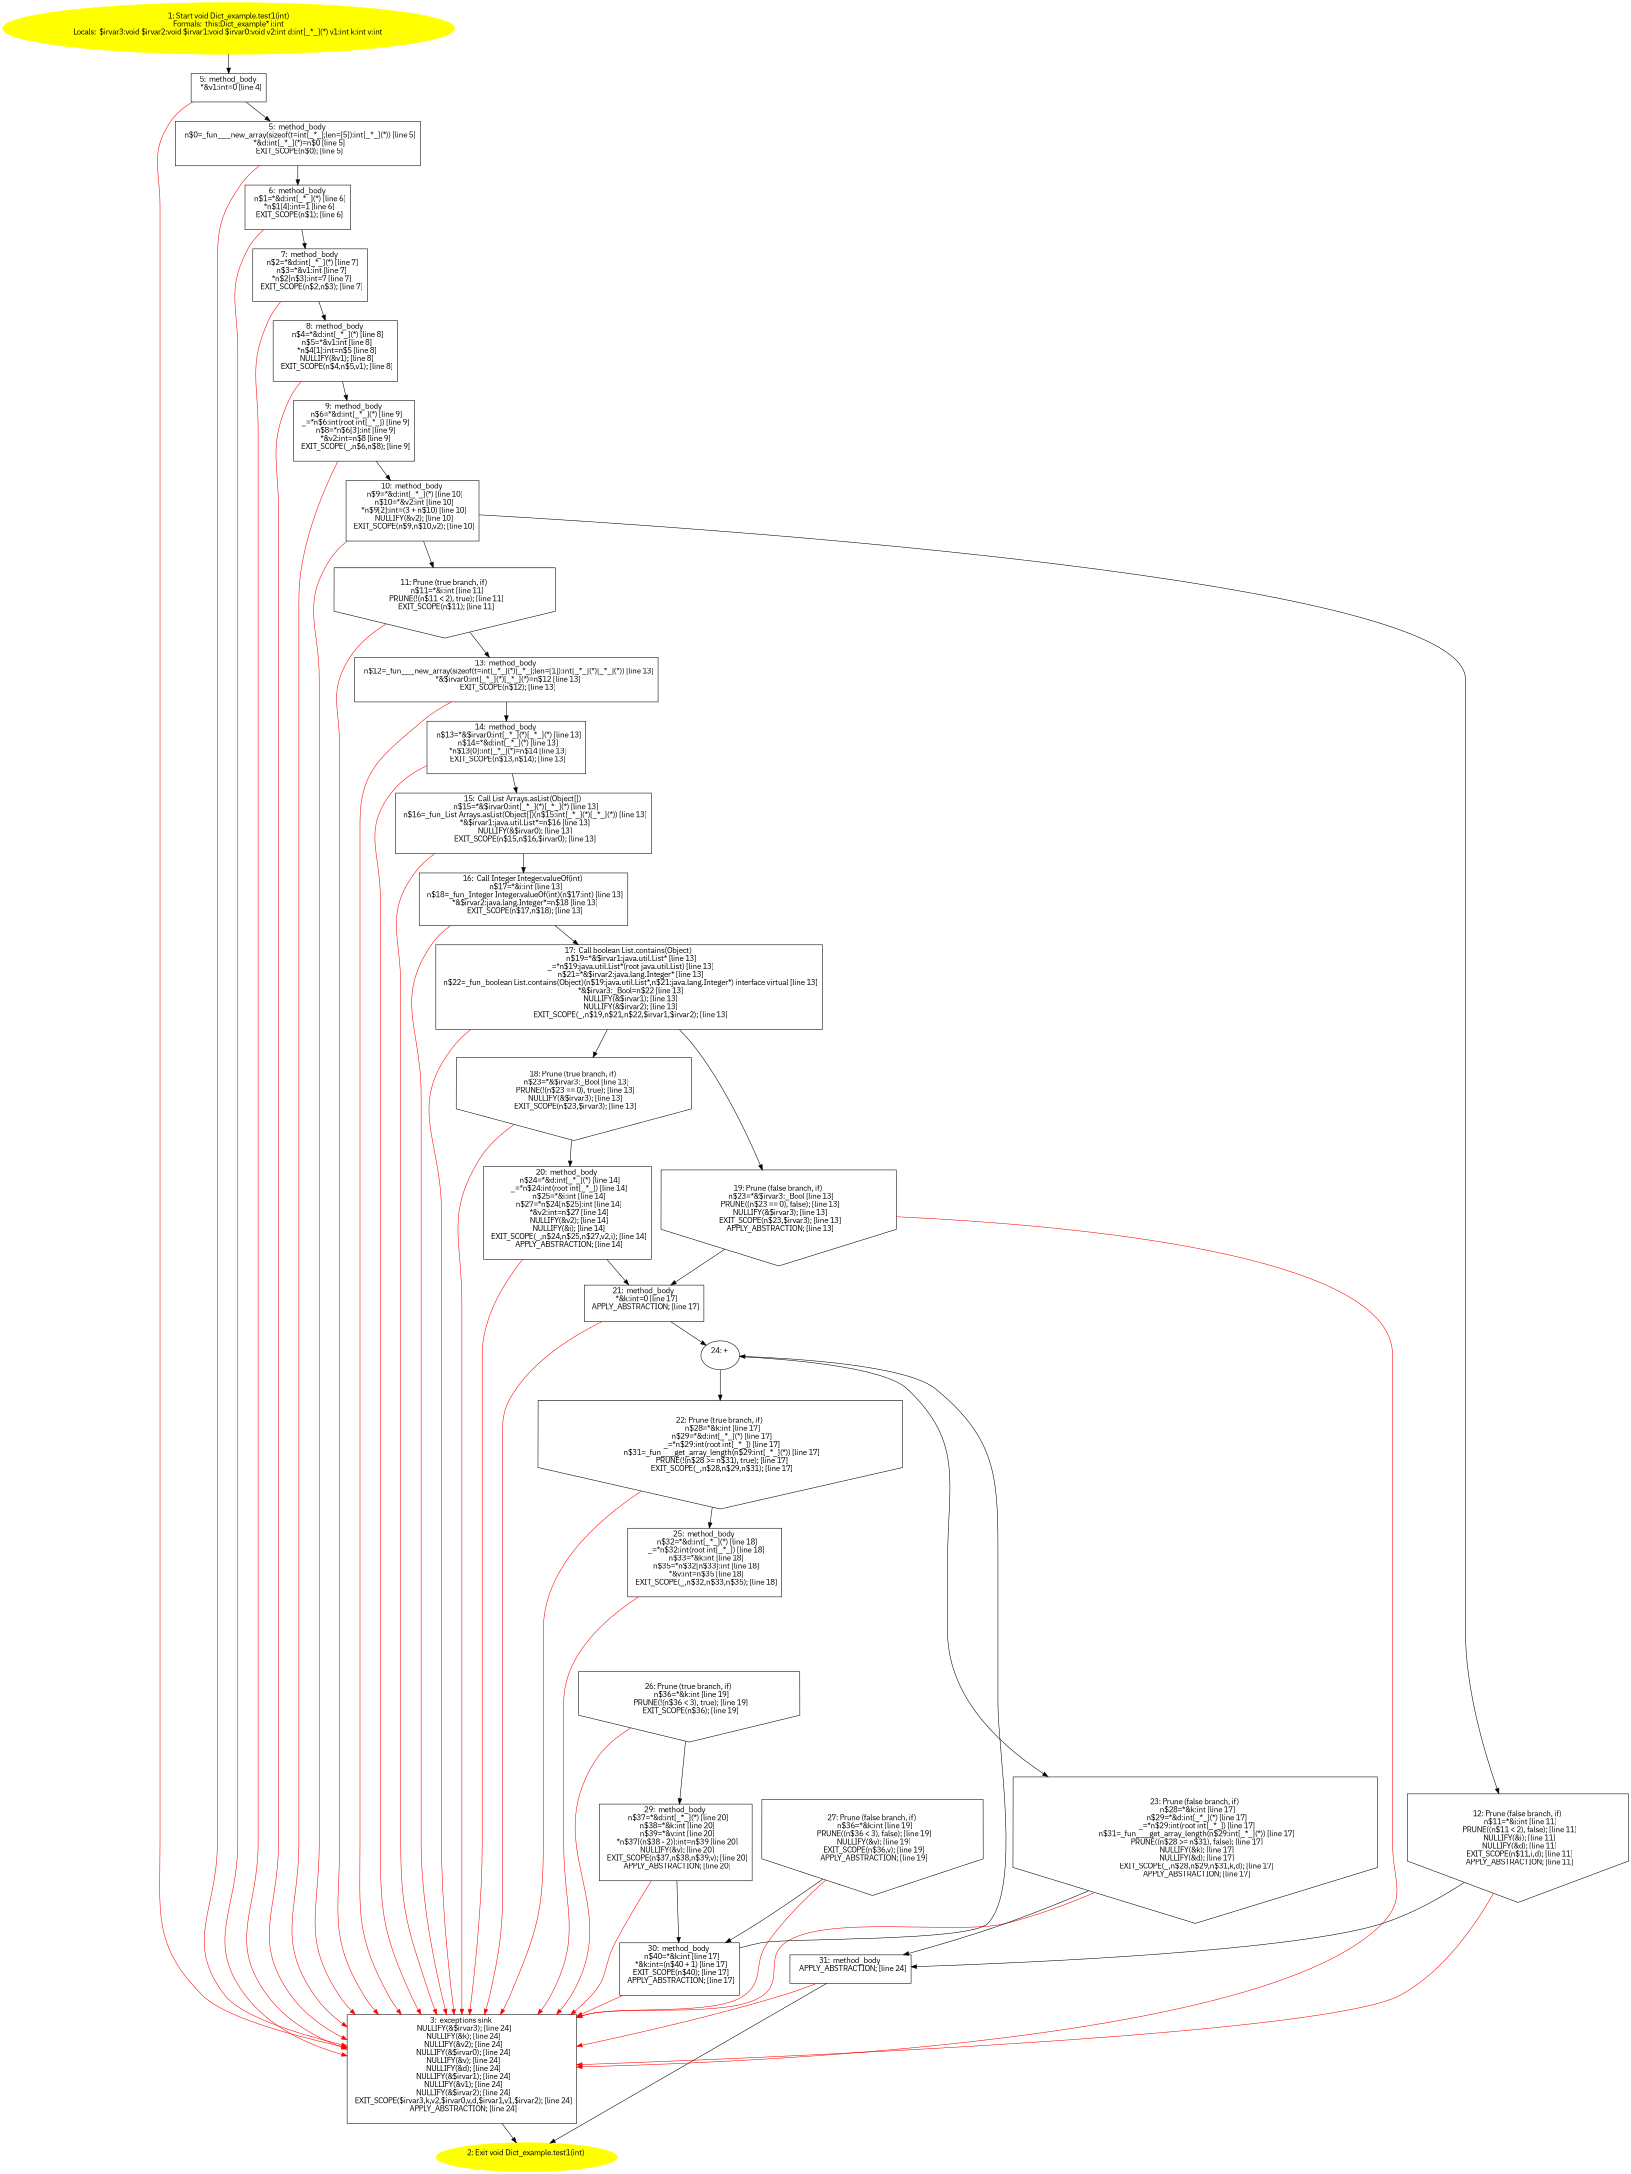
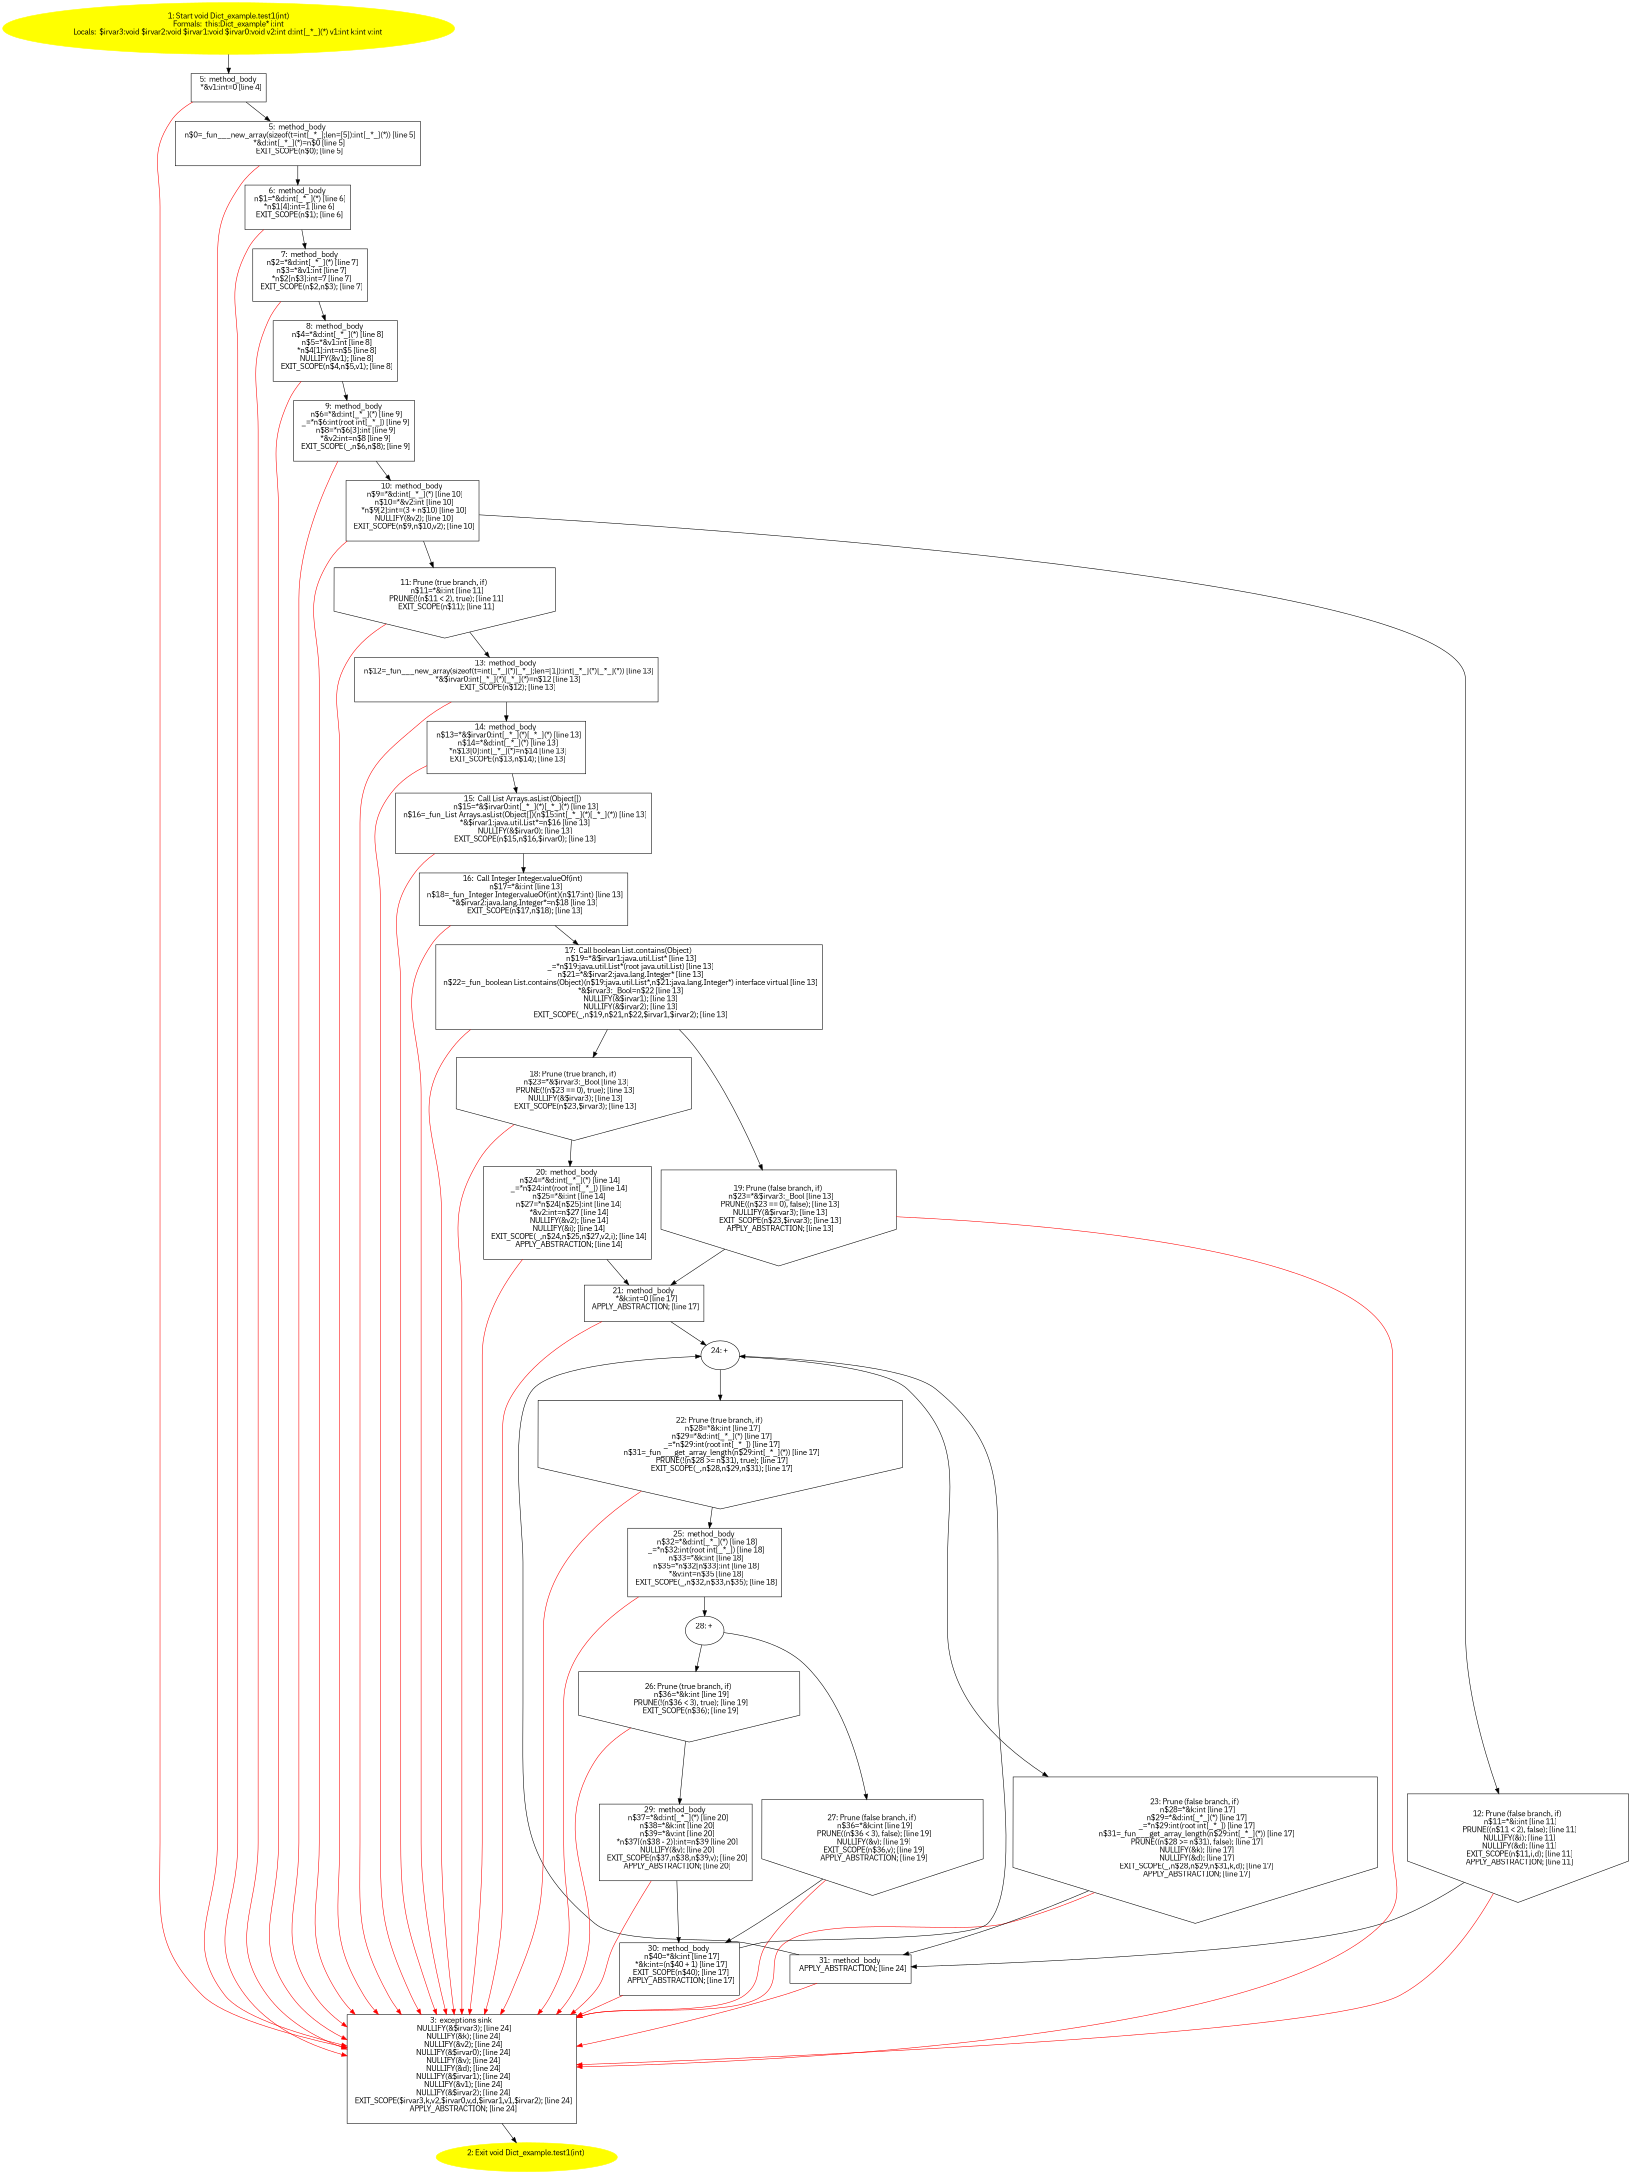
none -> (705, 1631)
(704, 2054) -> (523, 1687)
